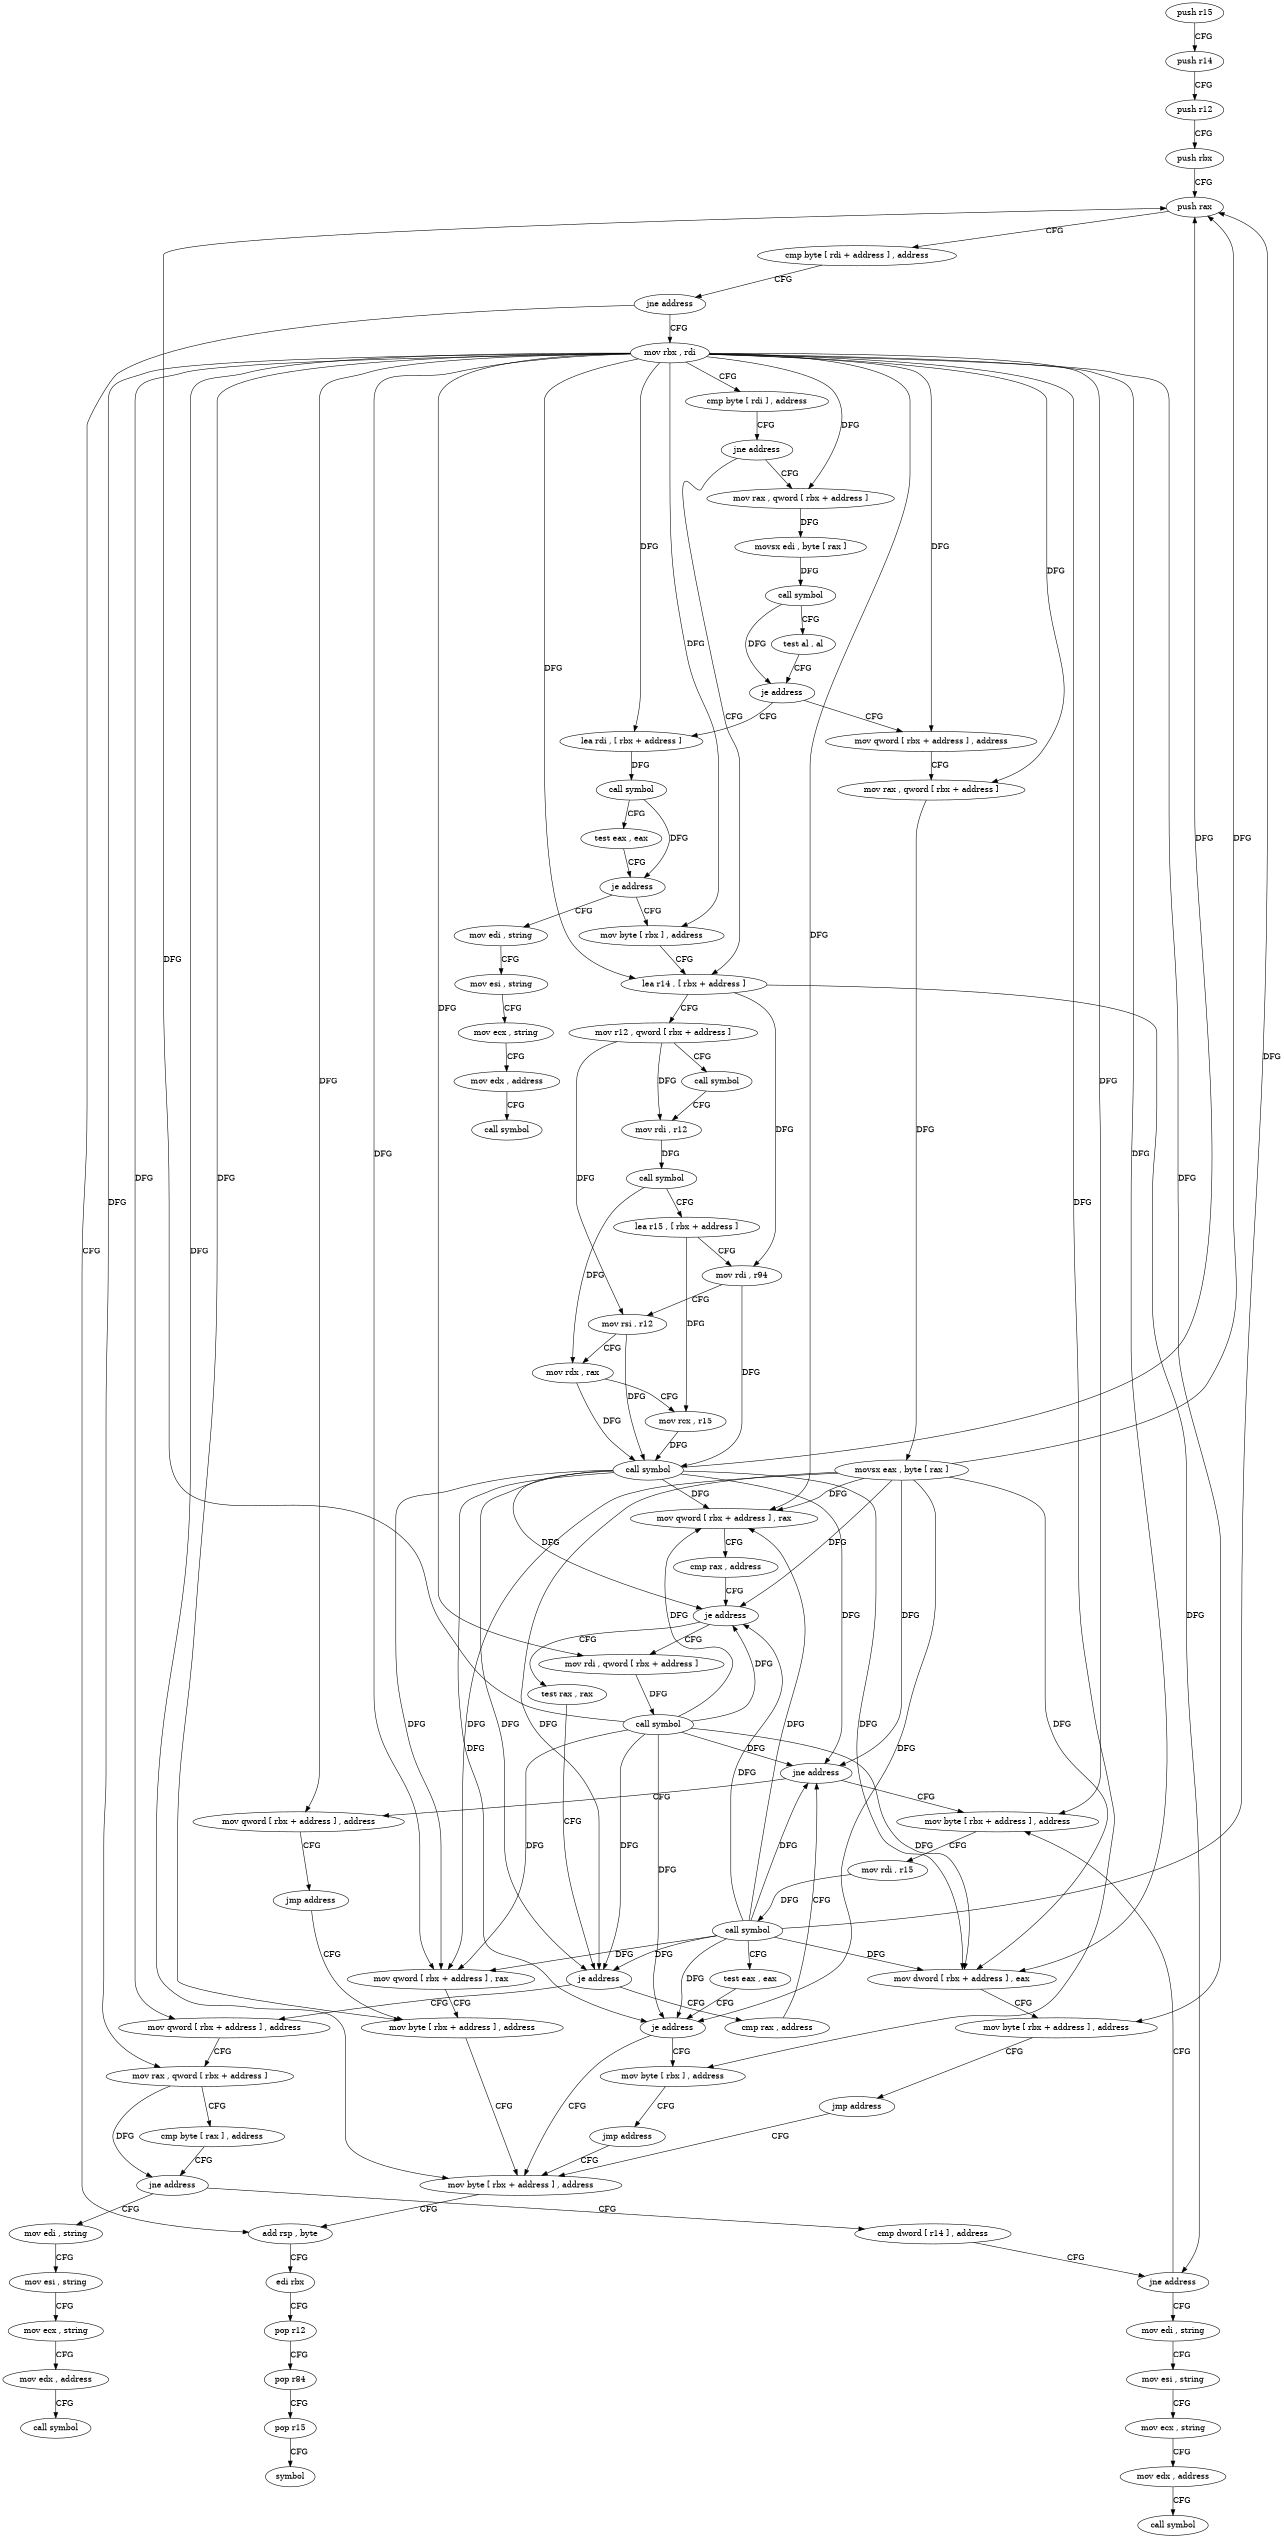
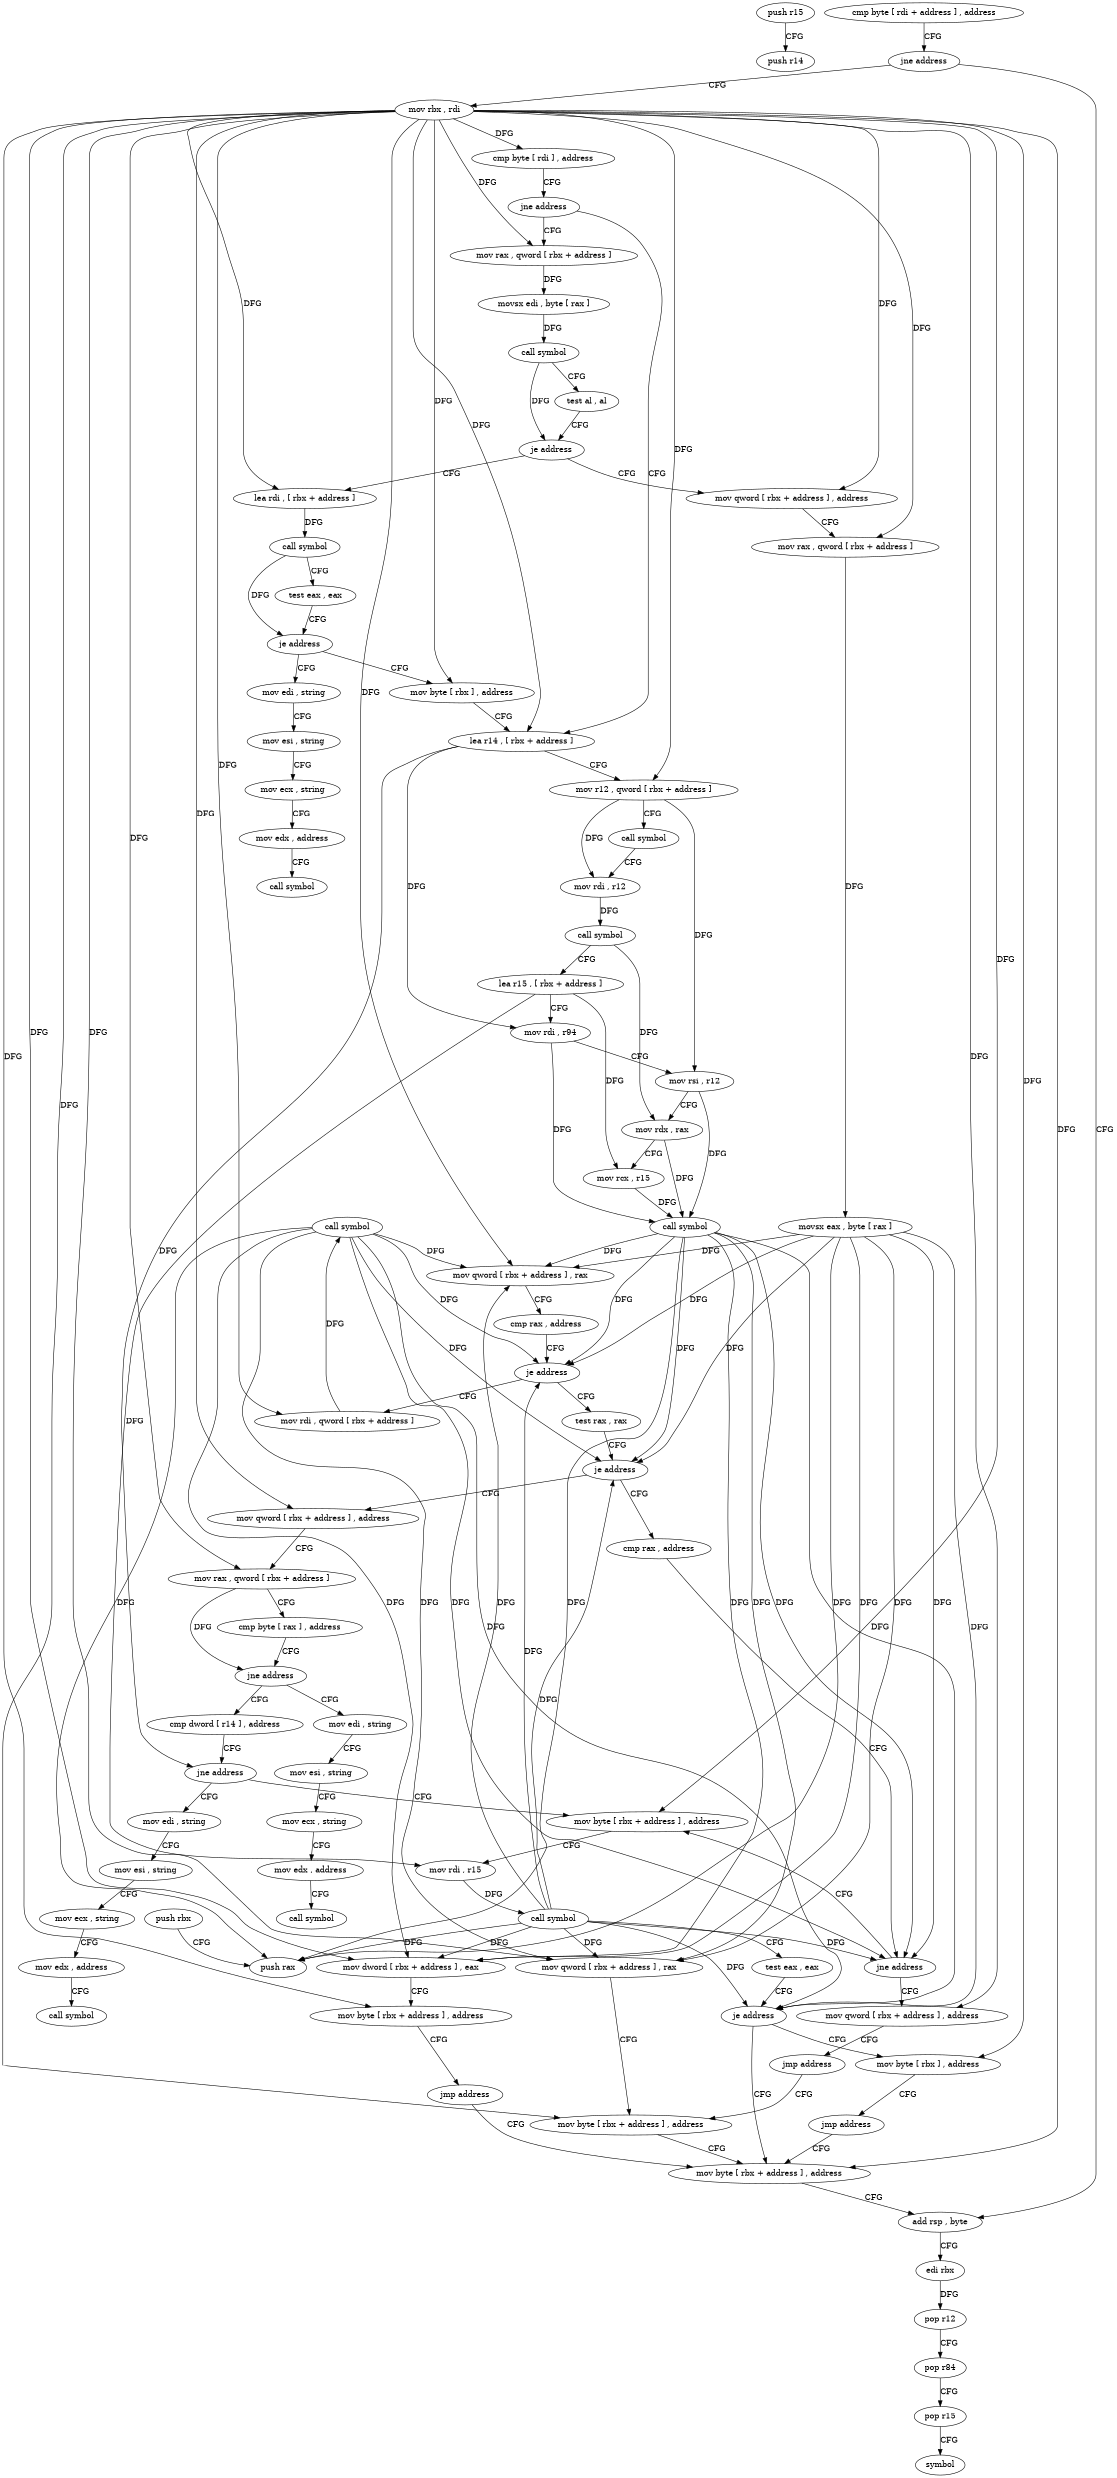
(1195, 110) -> none
(1043, 229) -> none
none -> (674, 361)
(728, 377) -> (504, 134)
none -> (119, 1502)
(299, 2307) -> (949, 2295)
